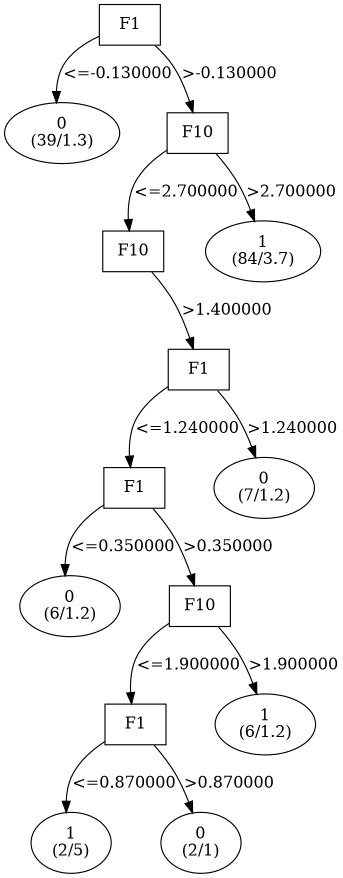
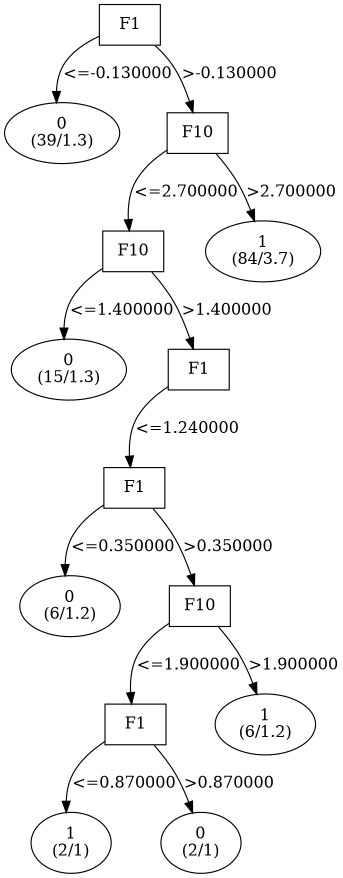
none -> (69, 370)
(264, 488) -> none
(71, 843) -> (71, 843)
